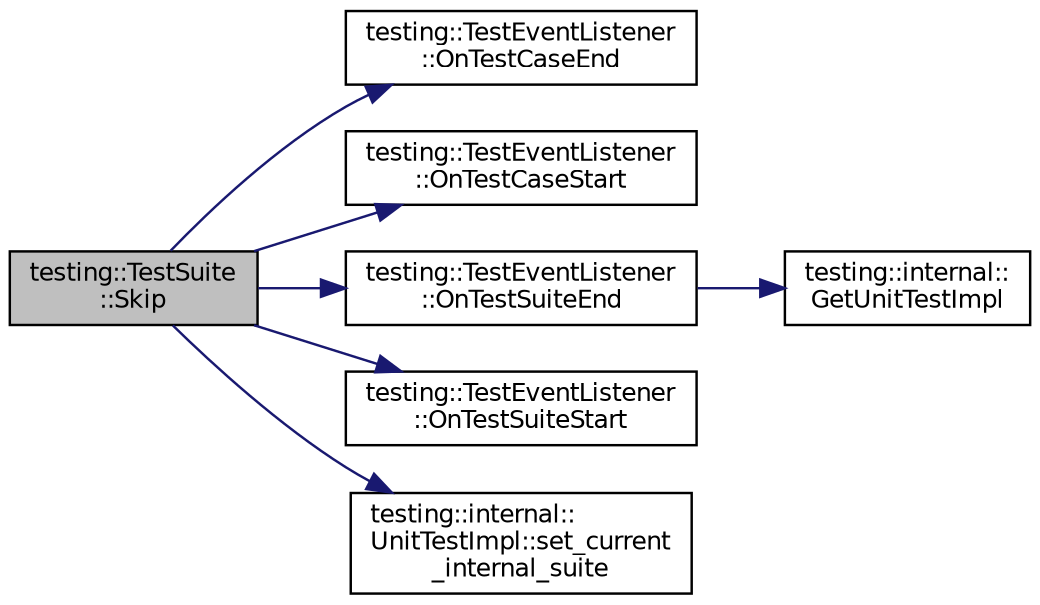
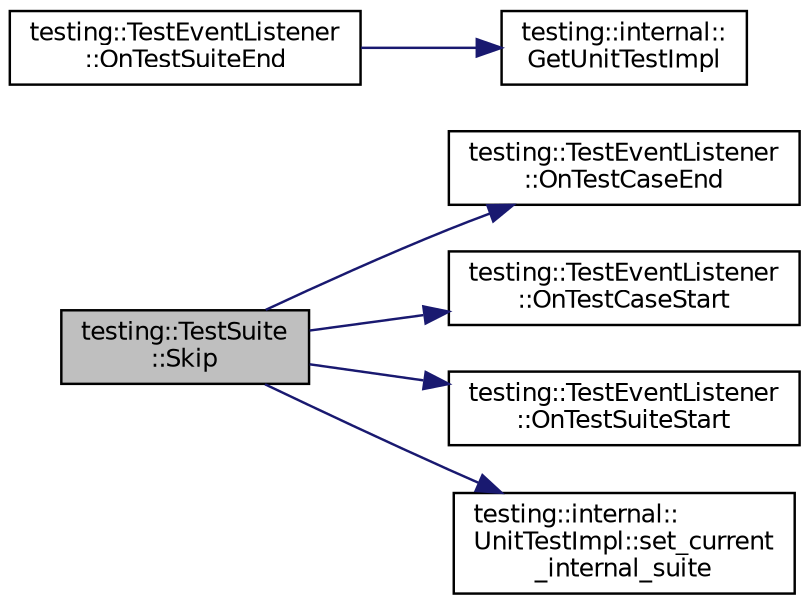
(289, 288) -> none
